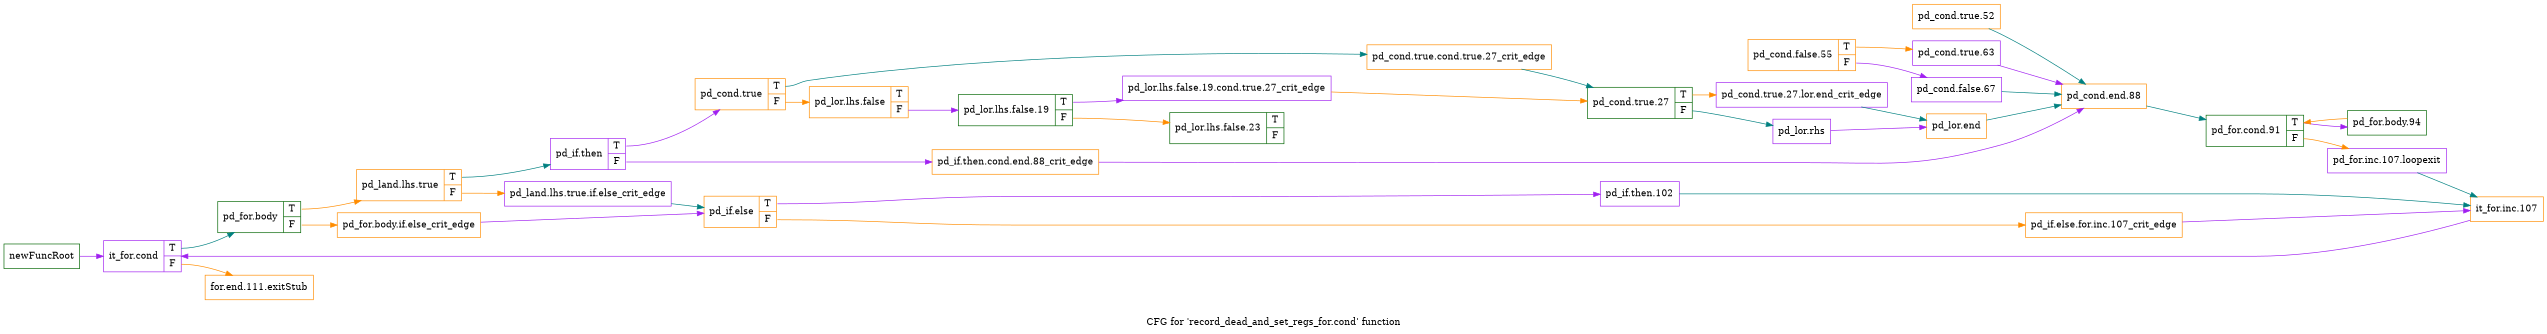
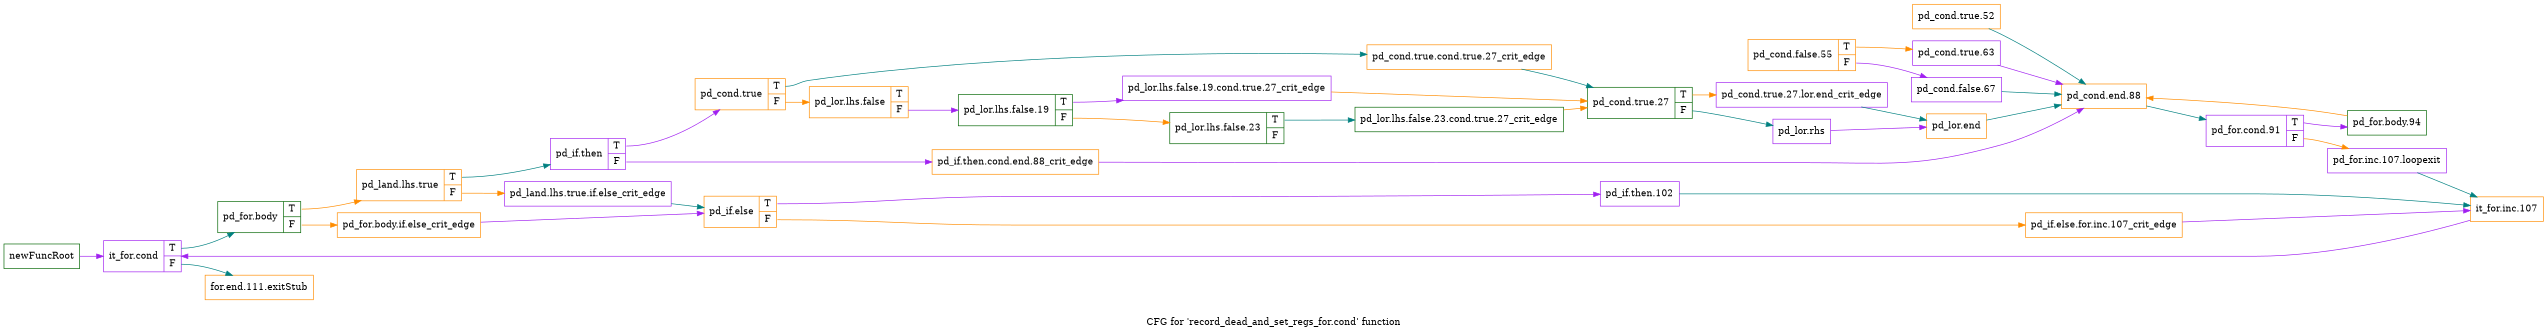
none -> (1459, 120)
(2329, 120) -> (2251, 104)
(2255, 131) -> (2255, 131)
(204, 267) -> (204, 267)
